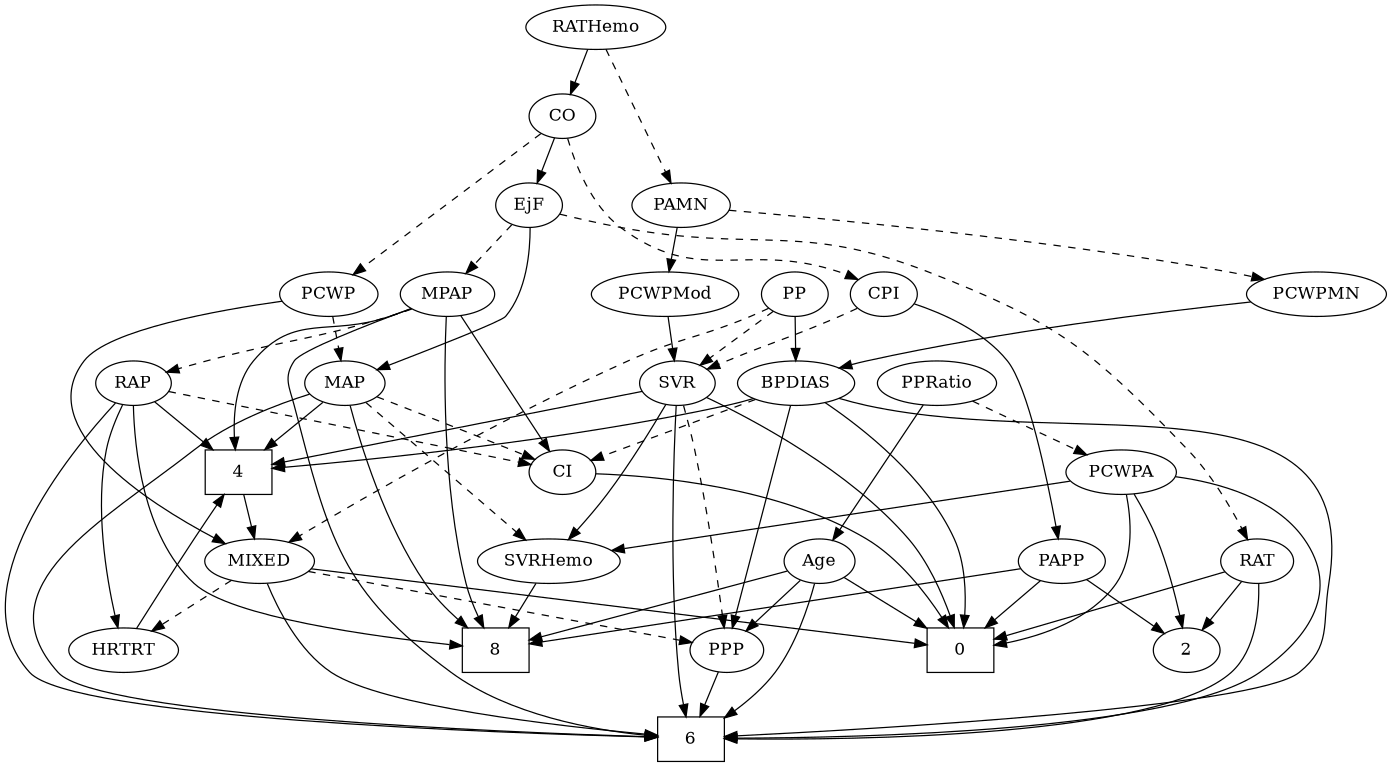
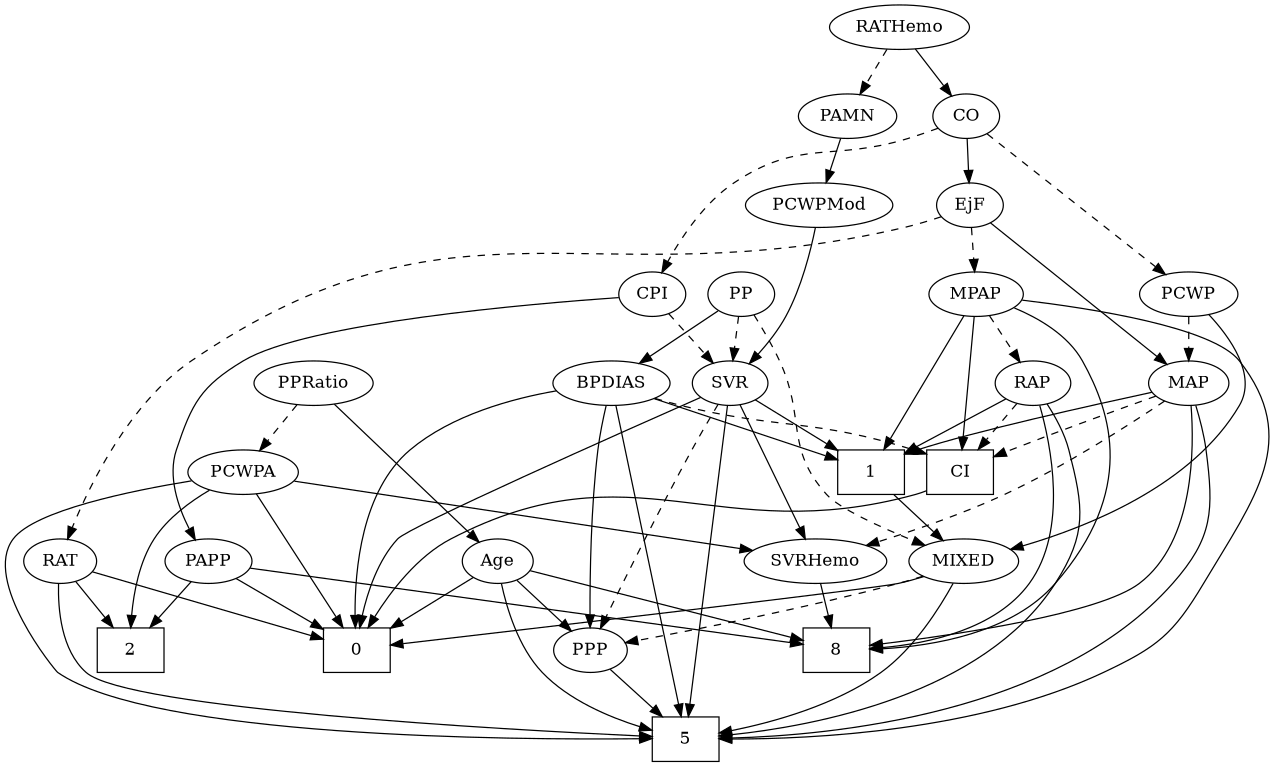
(1316, 294) -> none
(239, 472) -> (871, 472)
(562, 472) -> (960, 472)
(124, 650) -> none
(1187, 650) -> (131, 650)
(691, 739) -> (686, 739)
